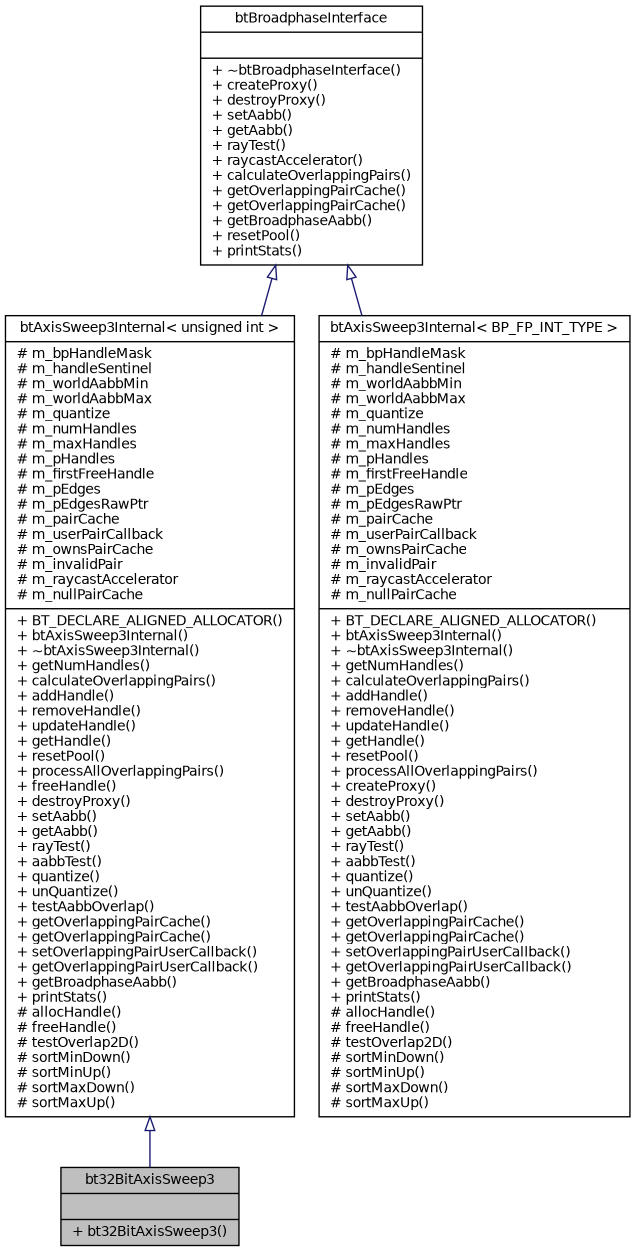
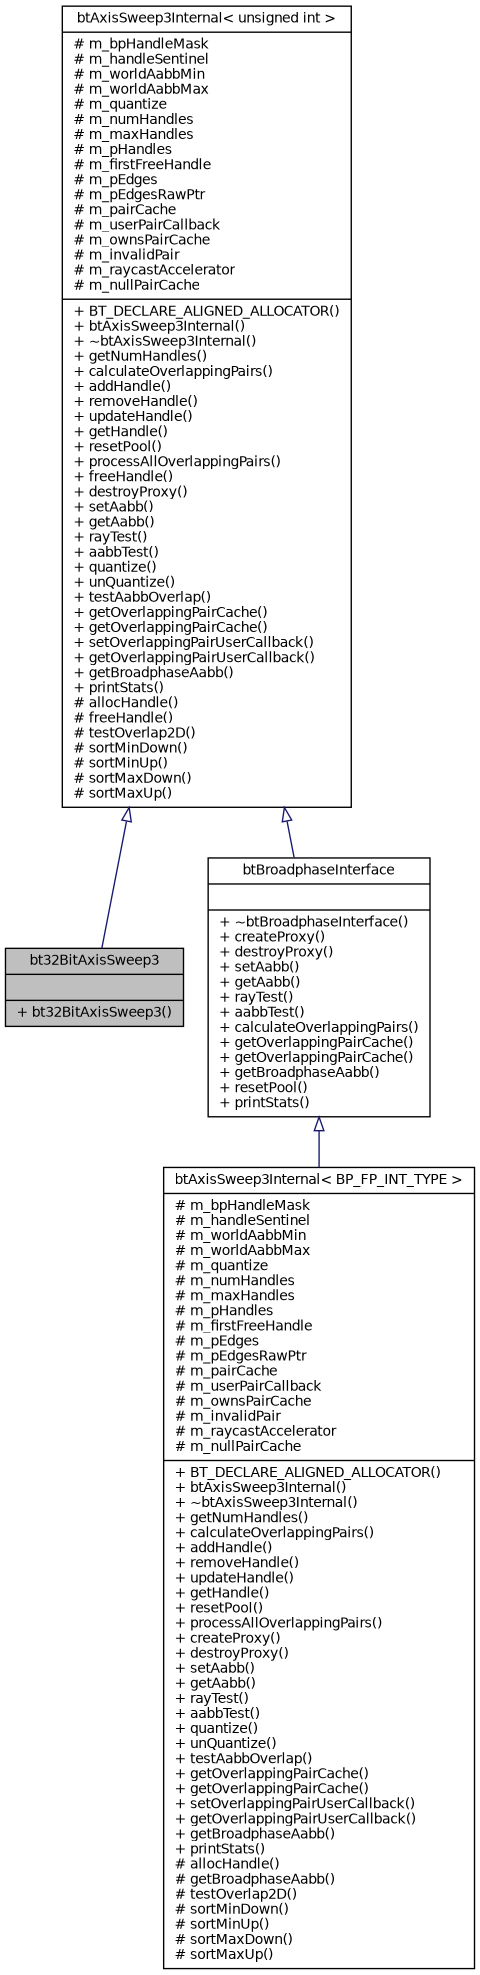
(288, 161) -> (262, 1013)
(267, 297) -> (291, 840)
(380, 1028) -> (255, 1880)
